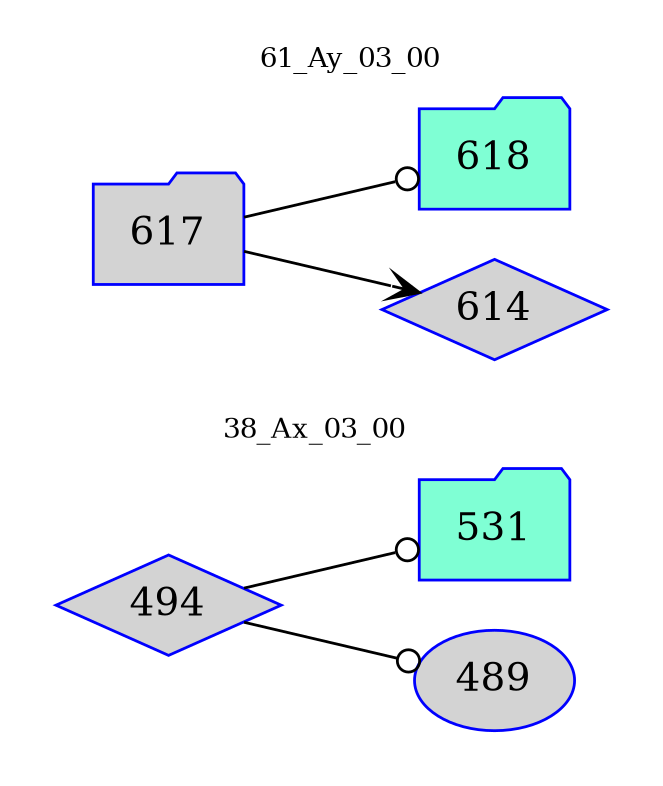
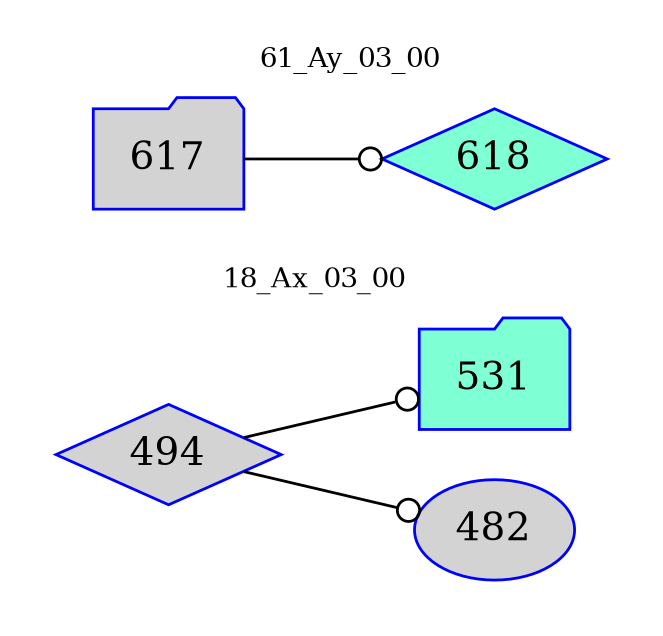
(495, 159) -> (495, 159)
(495, 310) -> none
(315, 431) -> (315, 280)
(495, 680) -> (495, 530)
